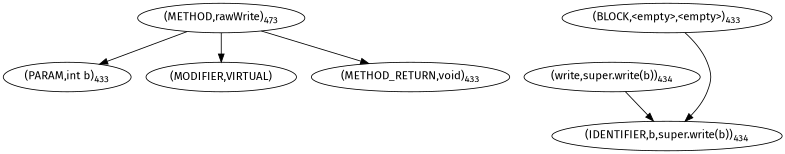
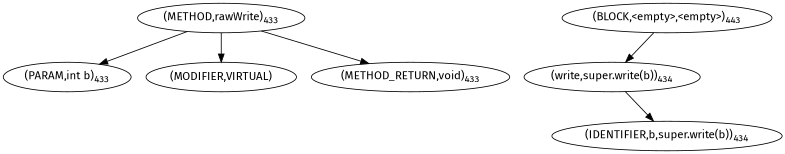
(271, 17) -> (271, 17)
(733, 17) -> (733, 17)
(710, 73) -> (643, 44)
